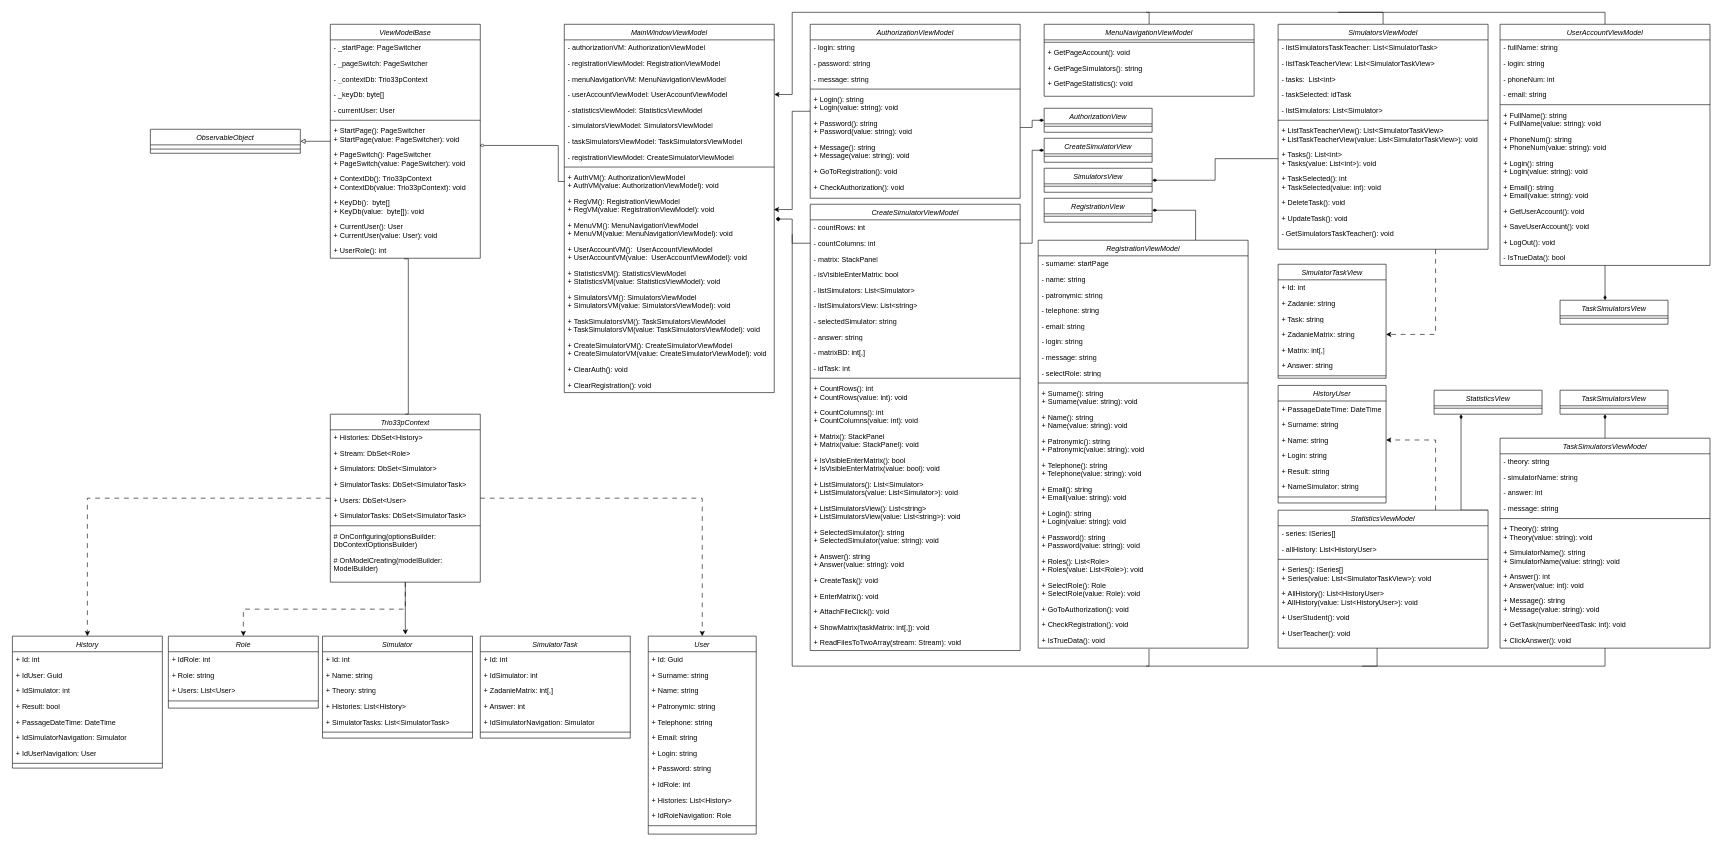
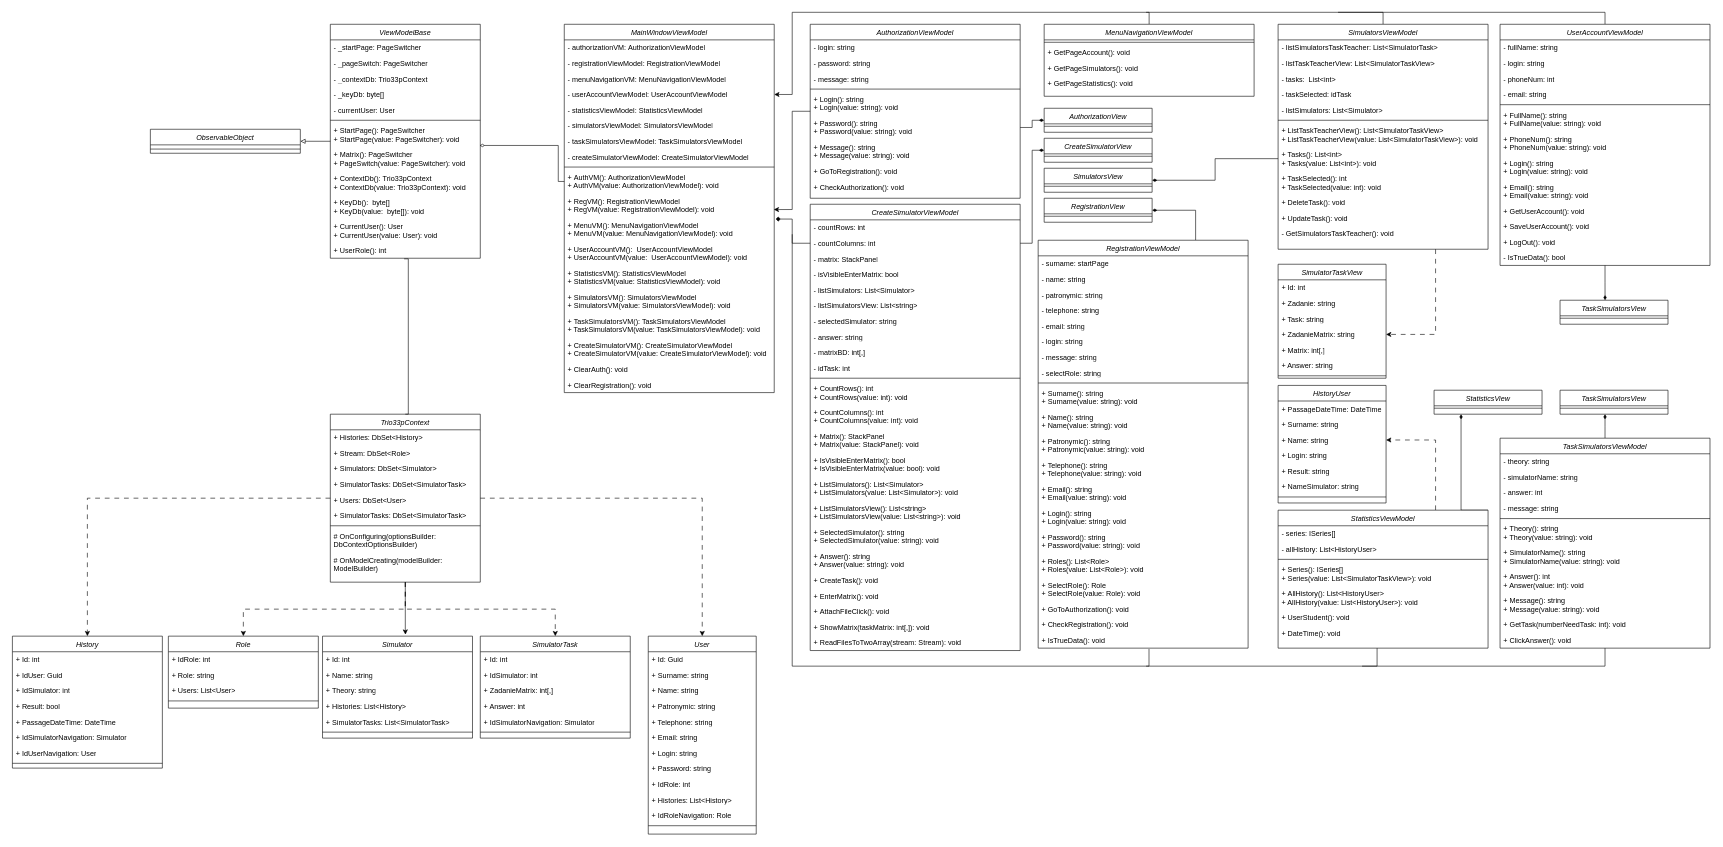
(1101, 68) -> (1097, 68)
(387, 155) -> (379, 155)
(657, 158) -> (663, 158)
none -> (555, 630)
(1321, 634) -> (1314, 634)
